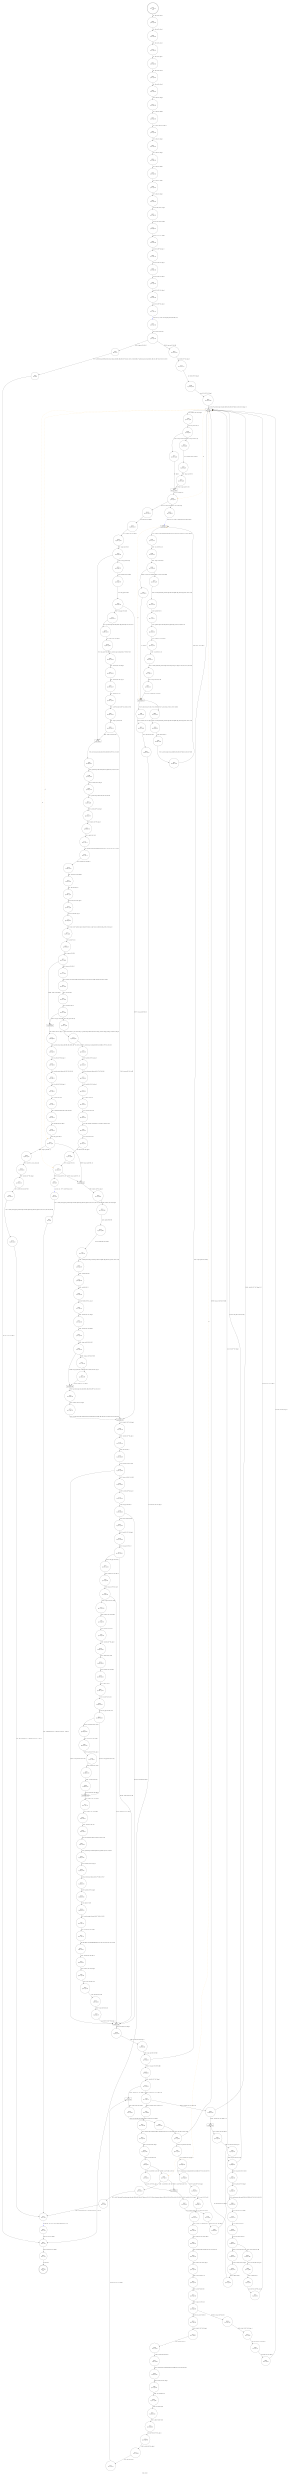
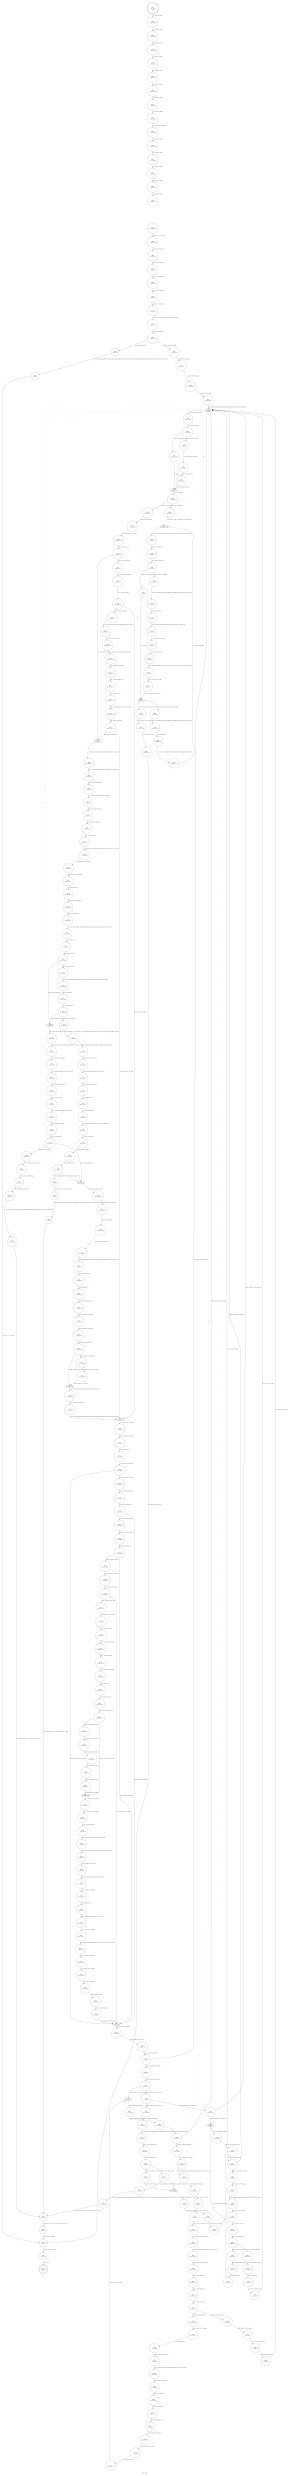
(153, 215) -> none
